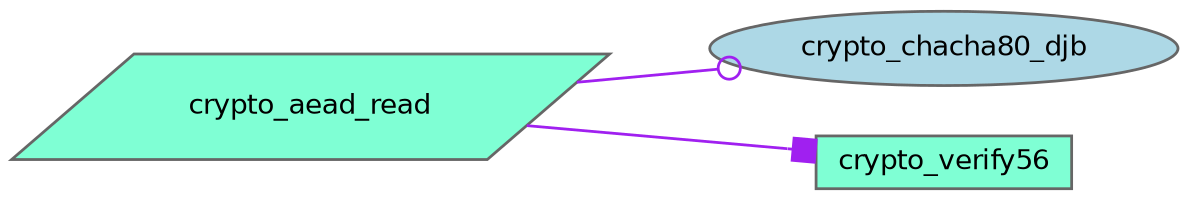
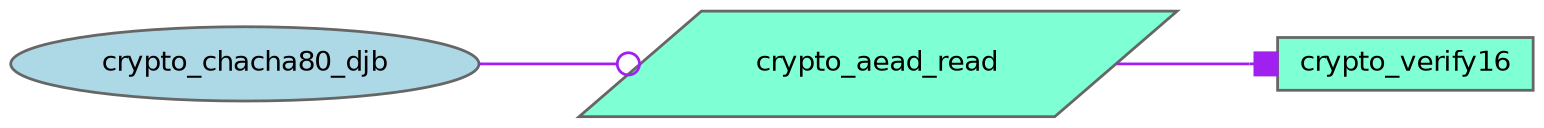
(647, 76) -> (548, 64)
(944, 162) -> (1405, 64)
